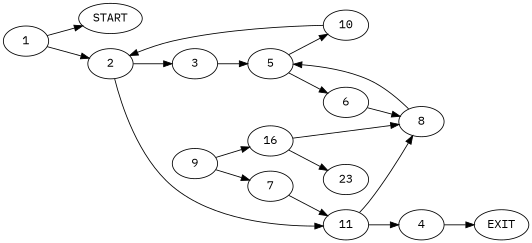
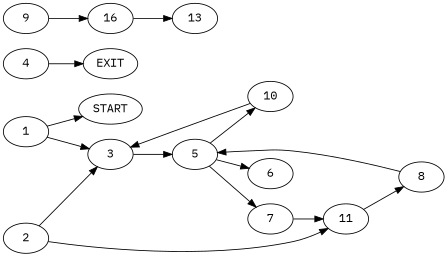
(229, 32) -> (194, 124)
(64, 51) -> (64, 142)
(380, 111) -> none
(342, 132) -> none
(229, 174) -> (230, 184)
(346, 180) -> (195, 18)
(380, 225) -> none
